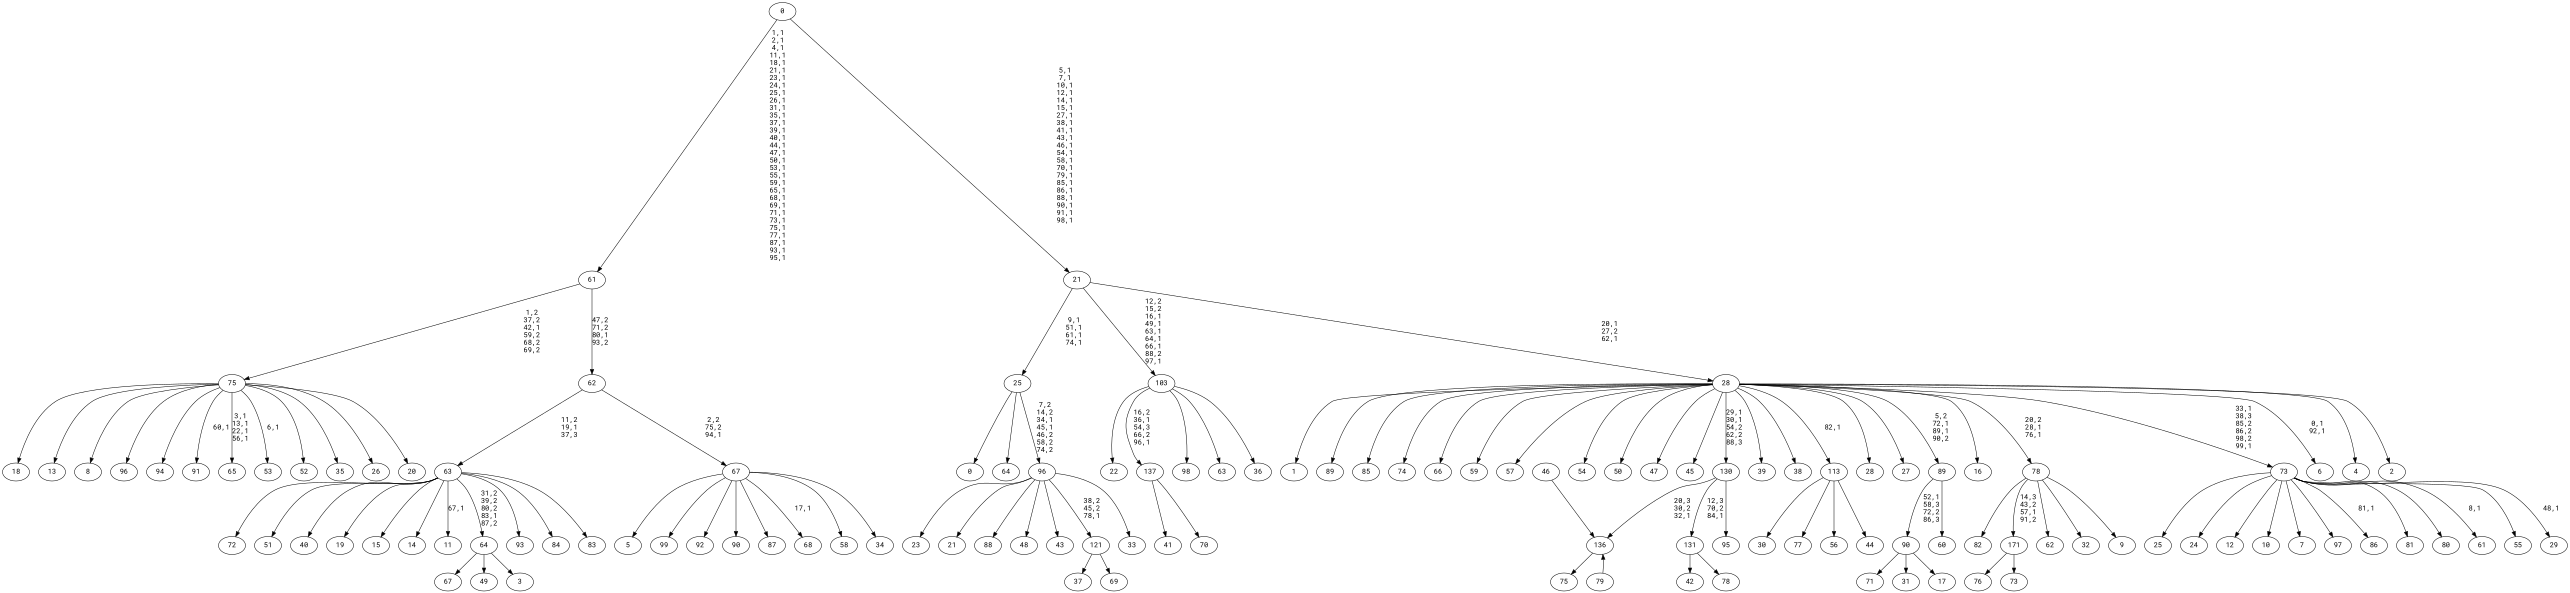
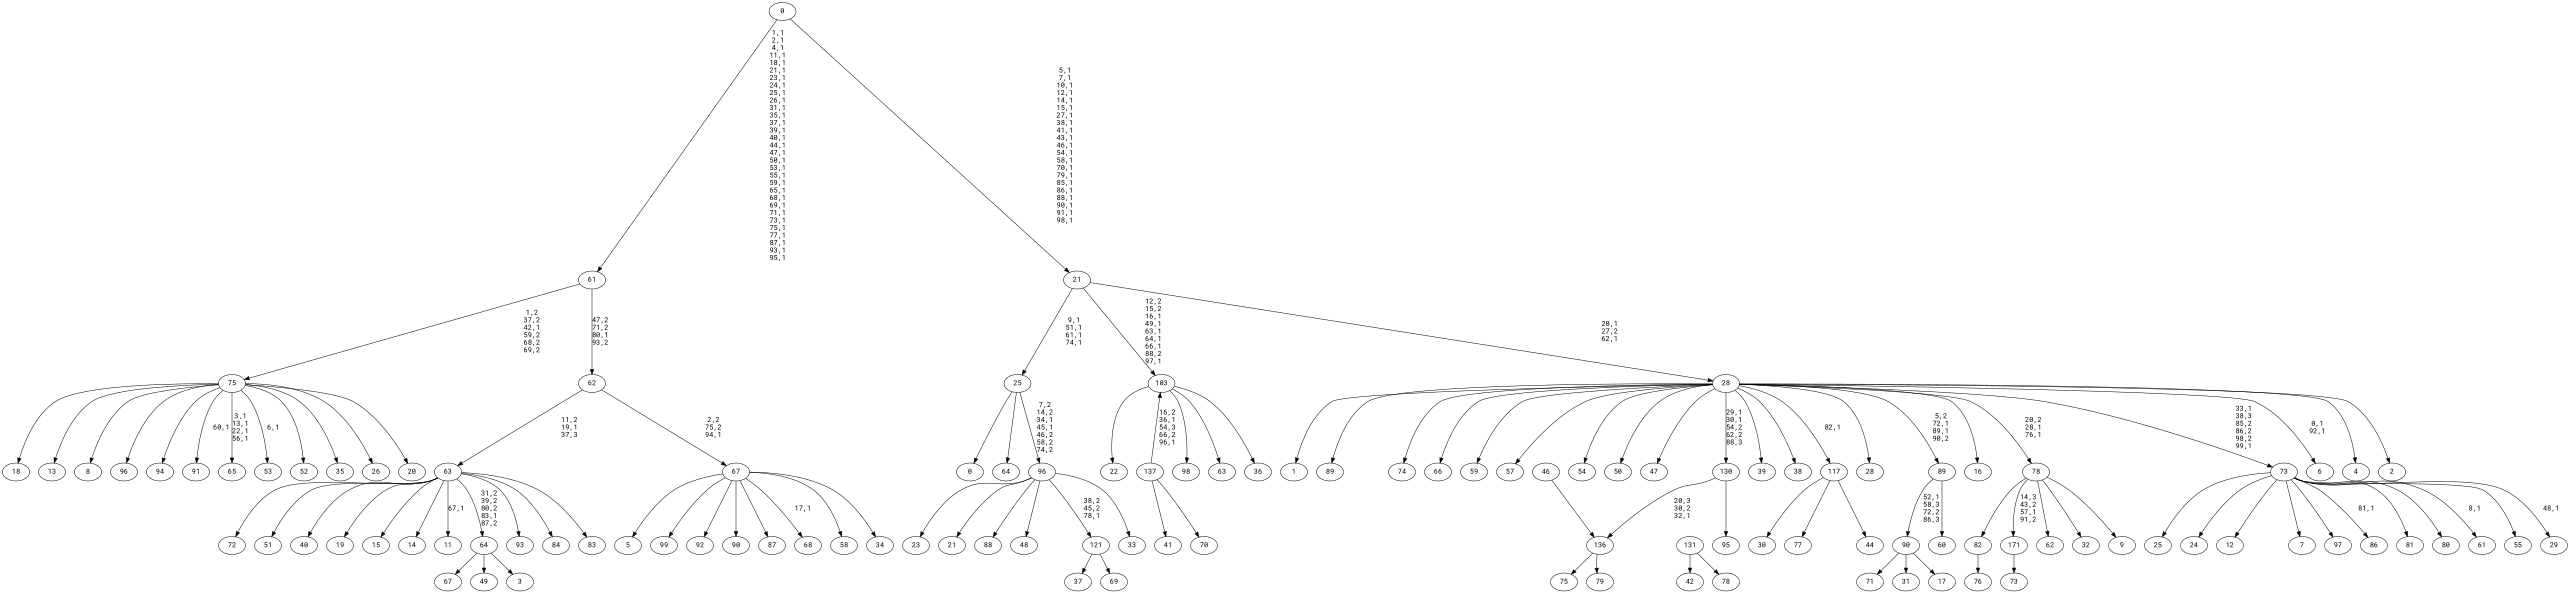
(1126, 421) -> (1155, 430)
(1366, 472) -> none
(1690, 472) -> none
(1834, 472) -> (1834, 472)
(1906, 472) -> none
(1700, 503) -> none
(1060, 546) -> none
(1834, 546) -> none
(2266, 546) -> none
(1998, 562) -> (1978, 561)
(1603, 566) -> (1597, 561)
